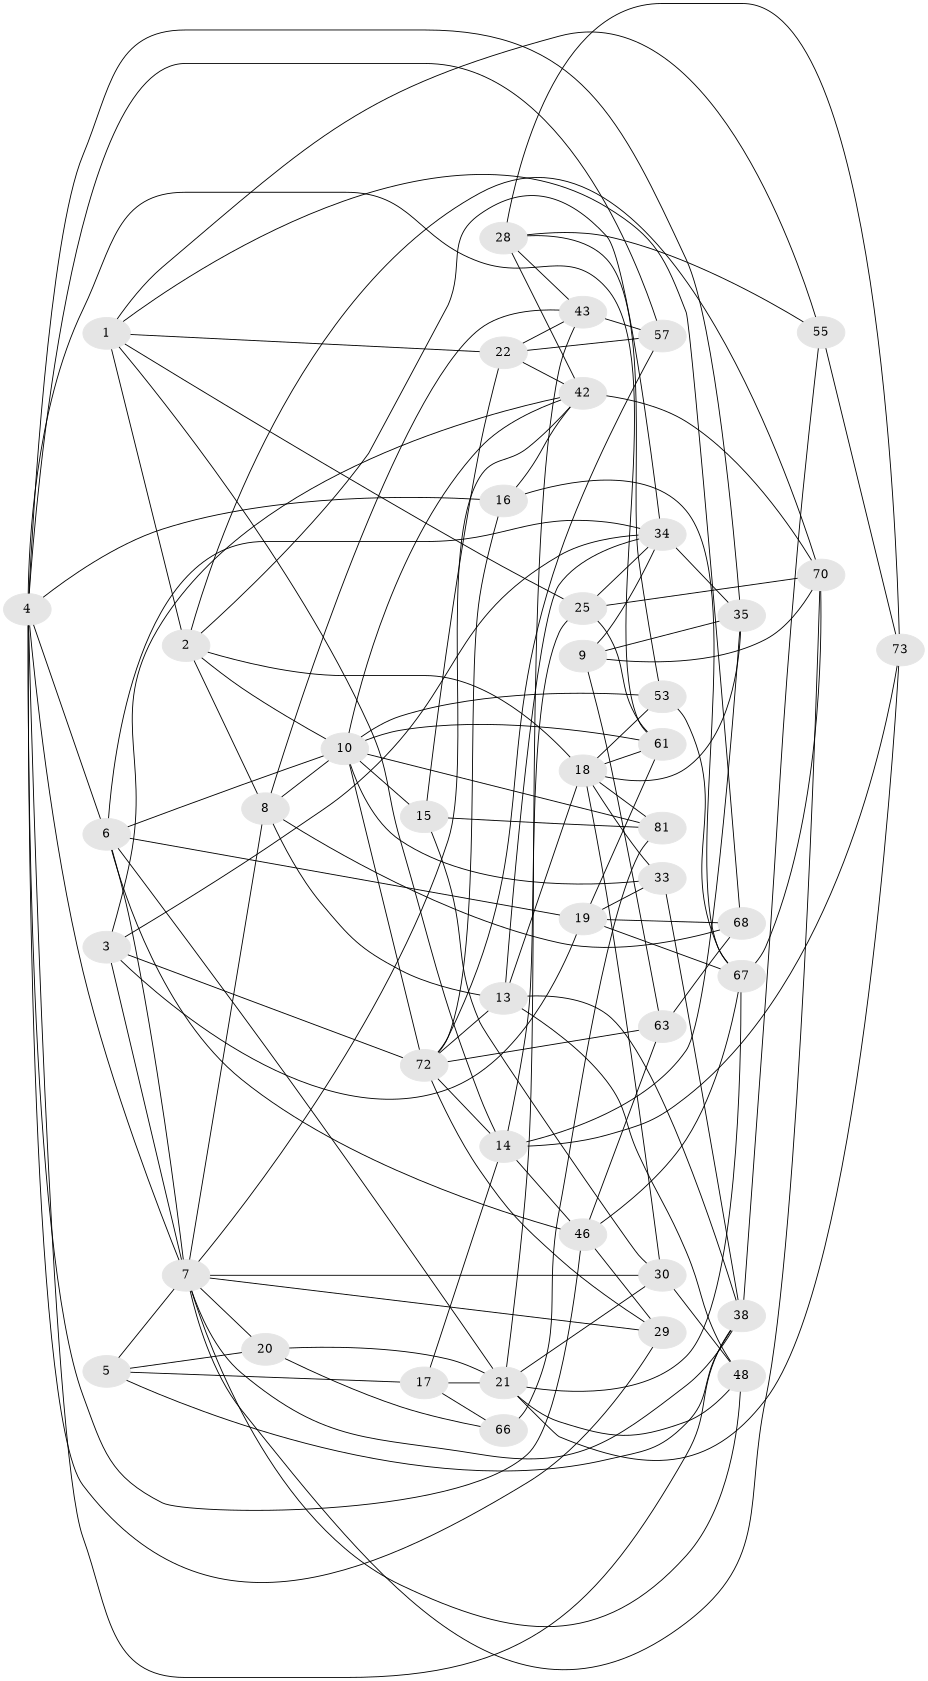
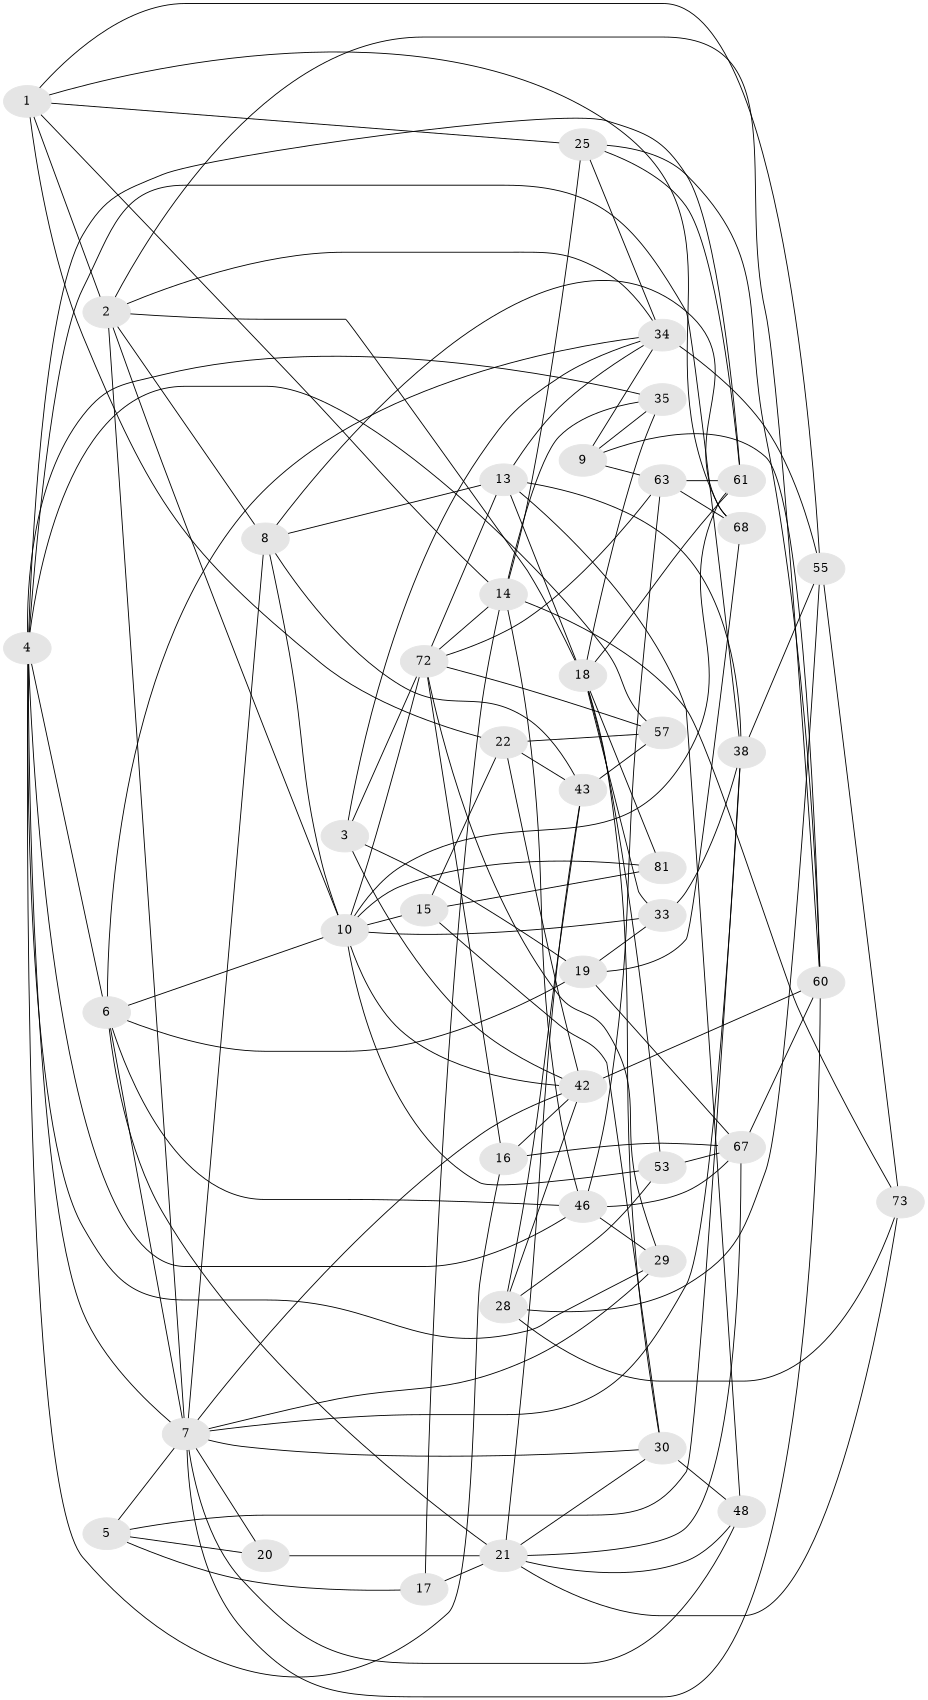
(702, 575) -> (773, 440)
(821, 575) -> (821, 982)
(619, 839) -> (702, 481)
(146, 1111) -> (146, 873)
(504, 1431) -> none
